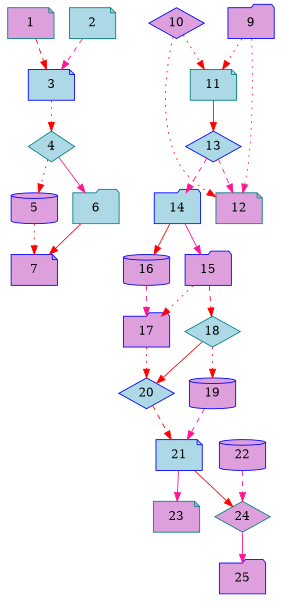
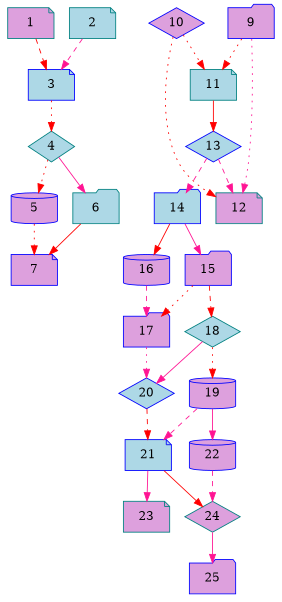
(147, 358) -> (147, 358)
(183, 360) -> (183, 360)
none -> (213, 420)
